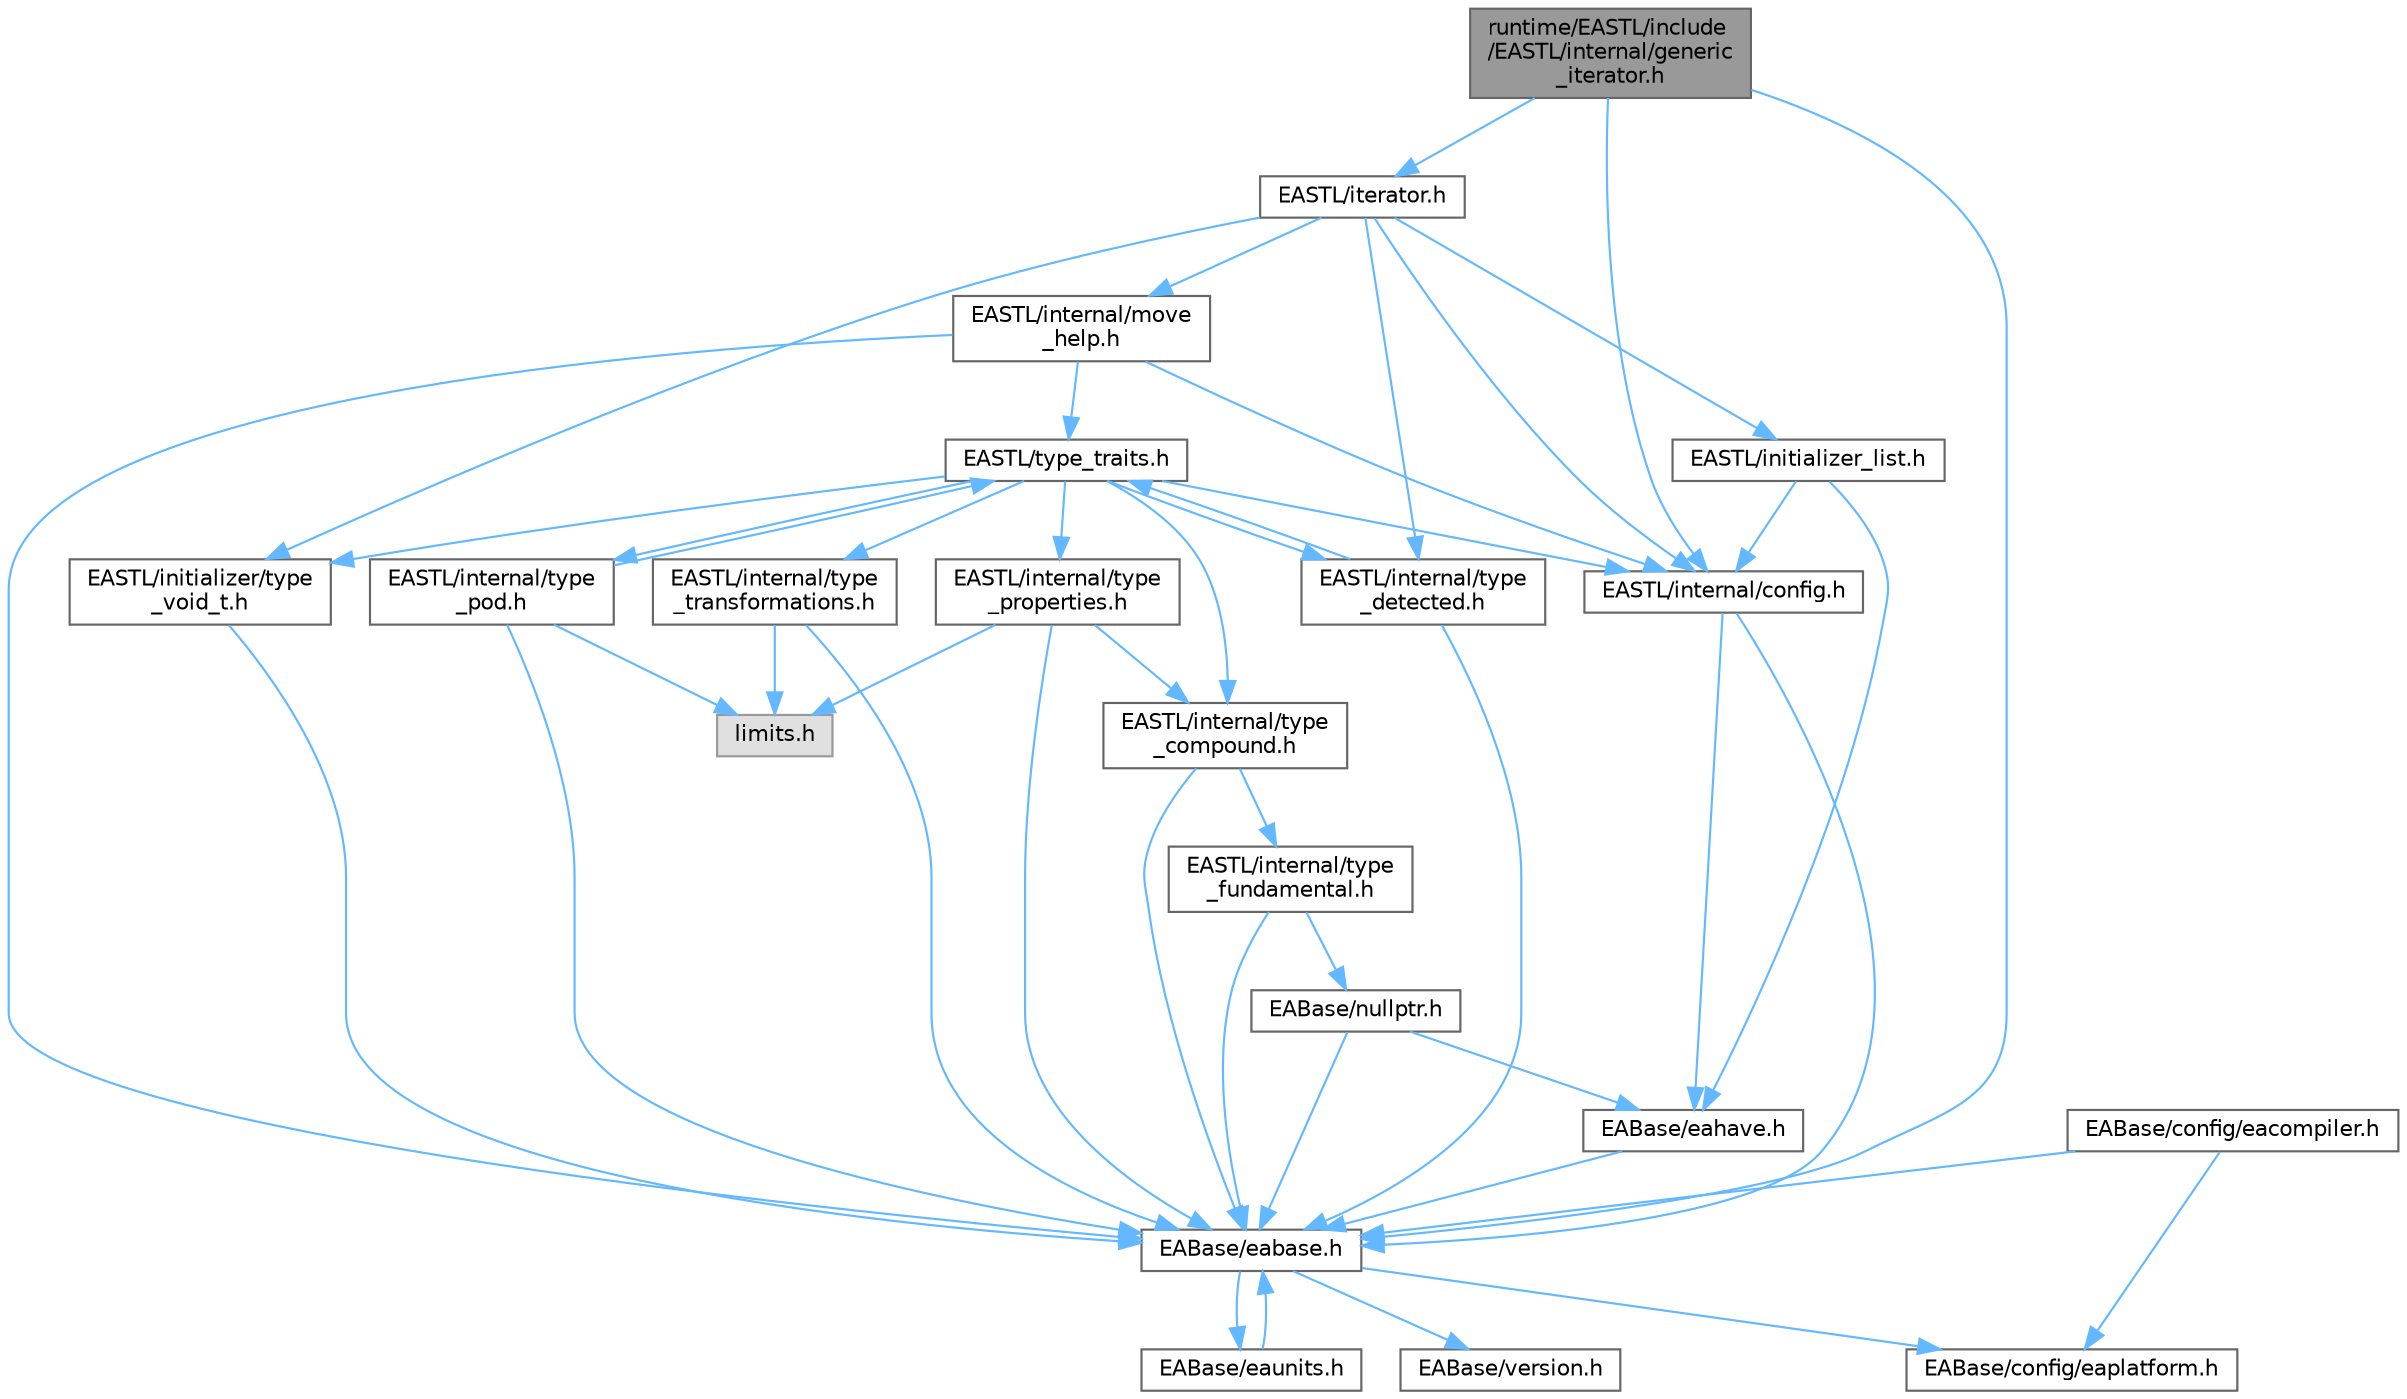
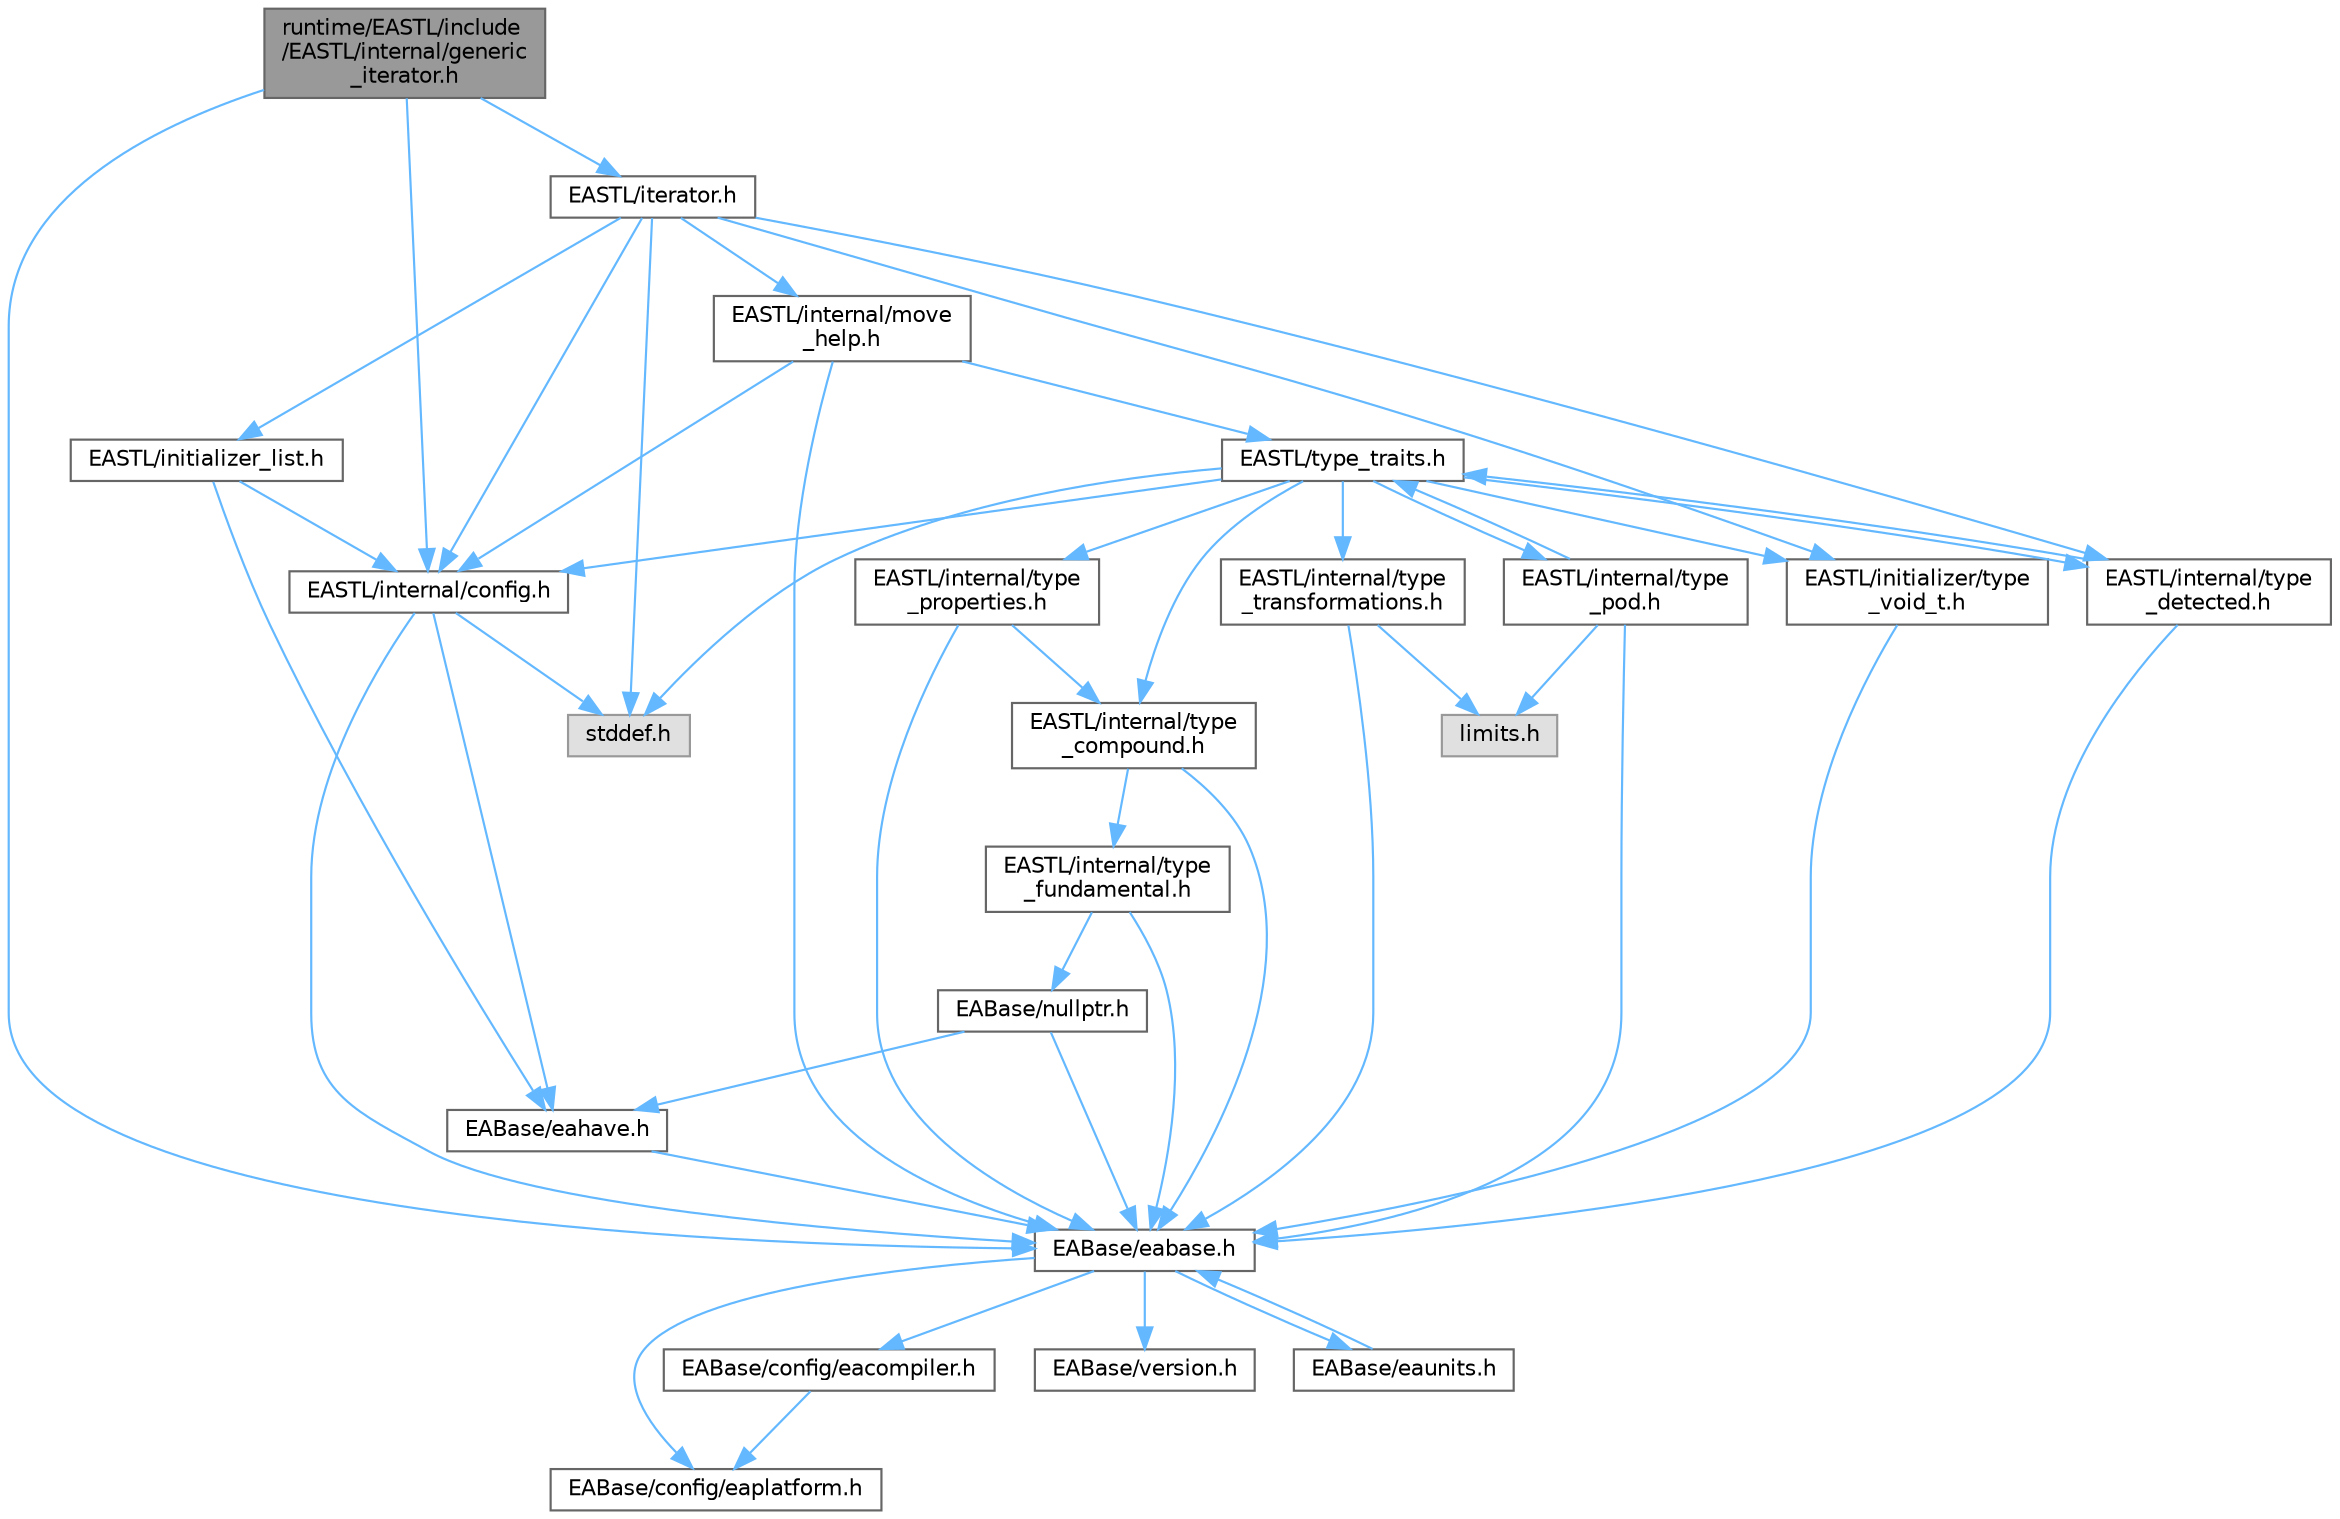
(914, 665) -> none
none -> (629, 736)
(1833, 1180) -> (998, 1306)
